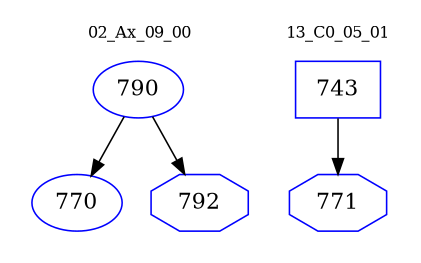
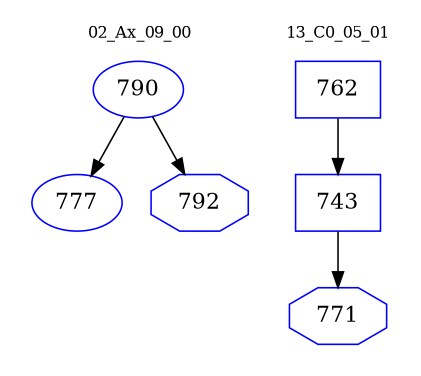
none -> (338, 90)
(77, 203) -> (77, 203)
